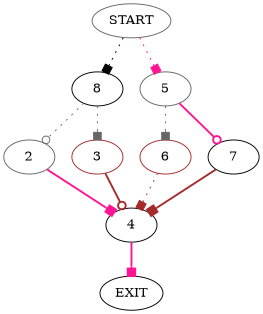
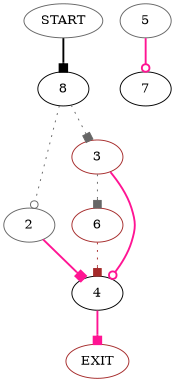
(117, 51) -> (63, 50)
(146, 51) -> none
(166, 118) -> (97, 186)
(113, 188) -> (135, 221)
(186, 189) -> none
(131, 293) -> (97, 361)
